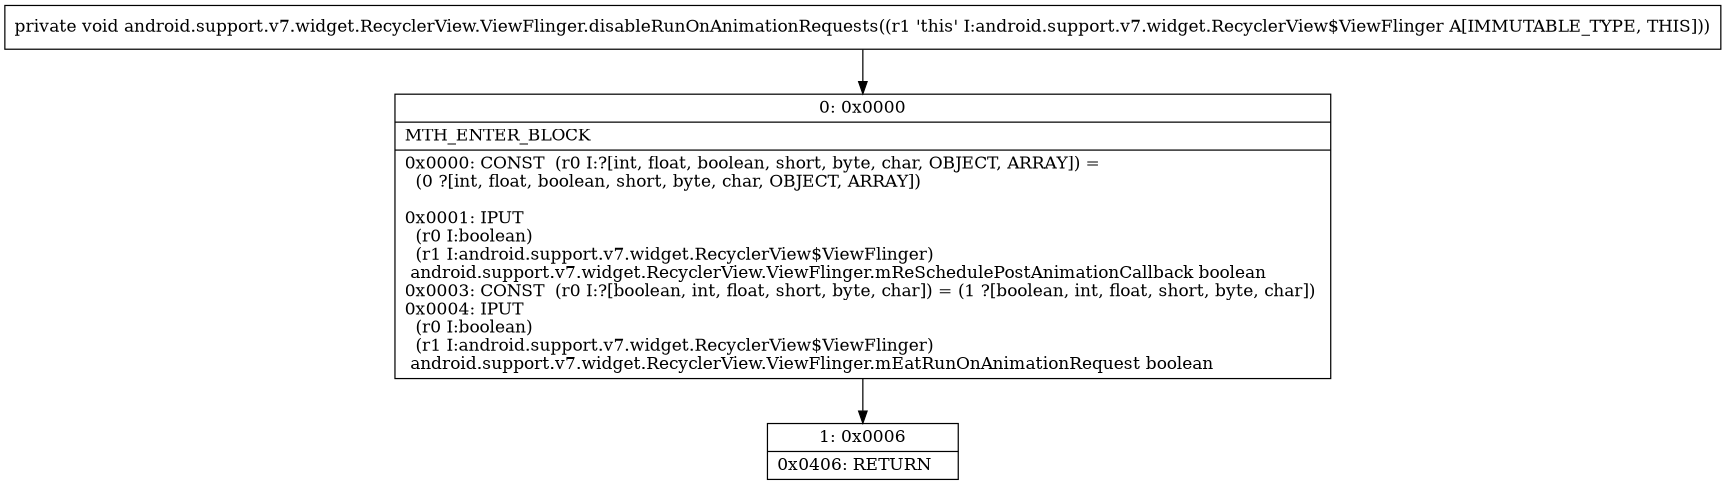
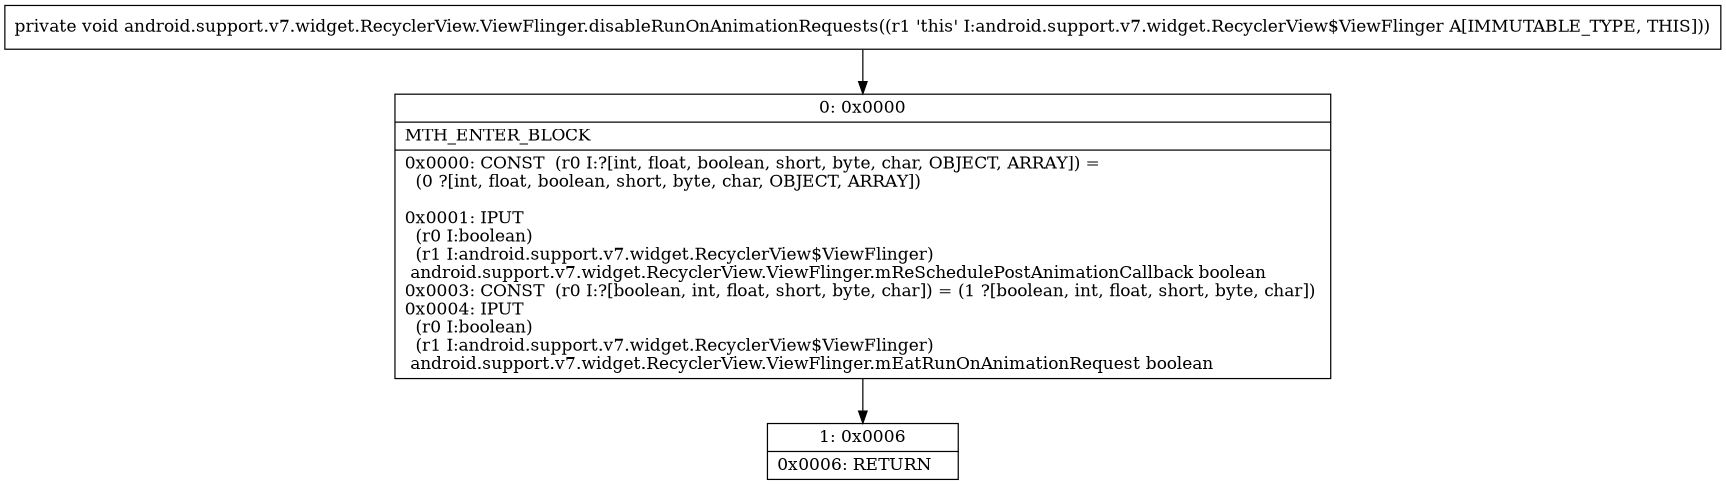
(863, 465) -> (863, 465)
